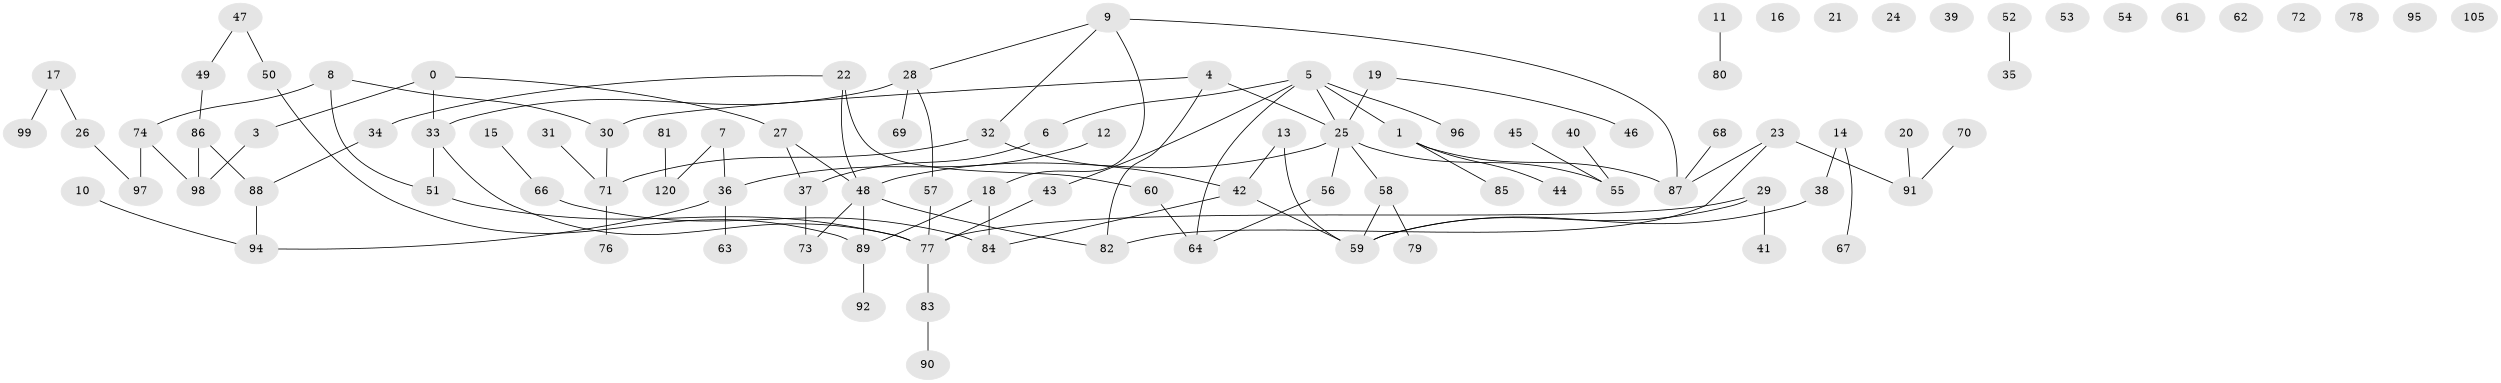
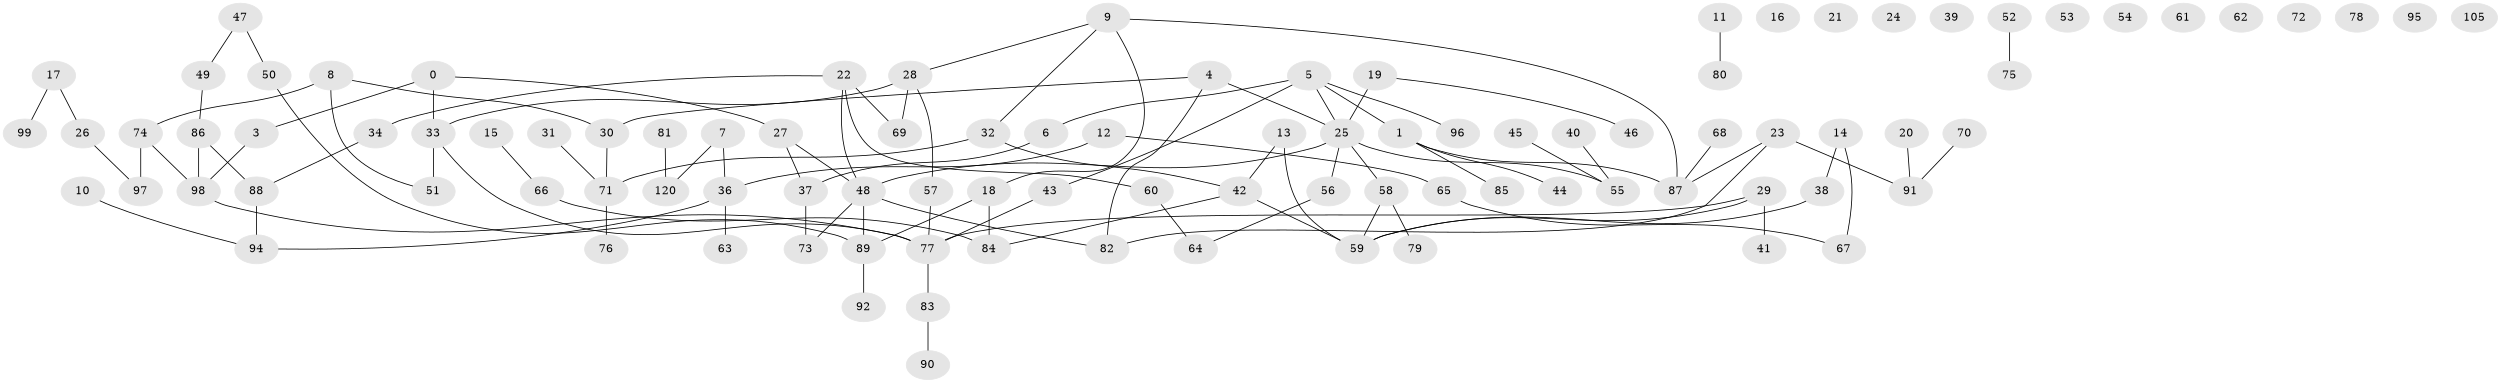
(2010, 76) -> (2010, 76)
none -> (872, 105)
(1228, 149) -> none
none -> (1444, 191)
(612, 219) -> (545, 225)
